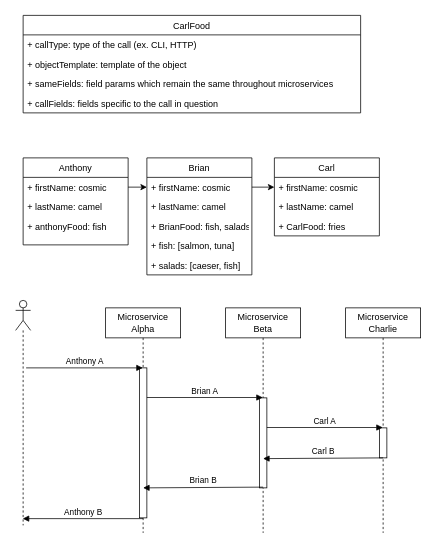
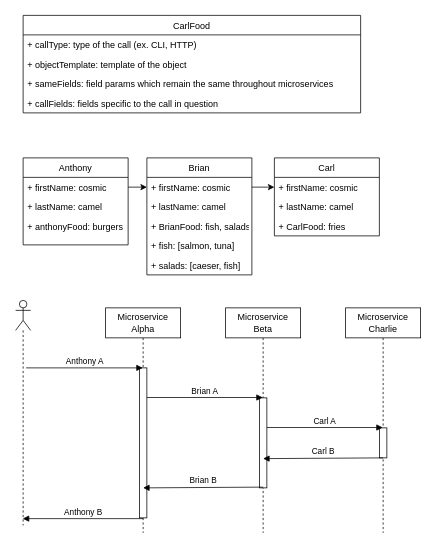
(70, 227) -> (79, 227)
